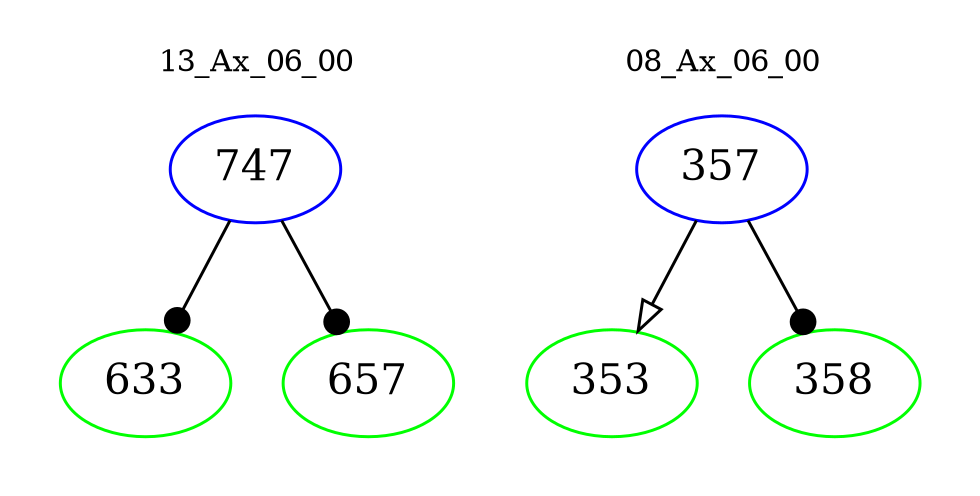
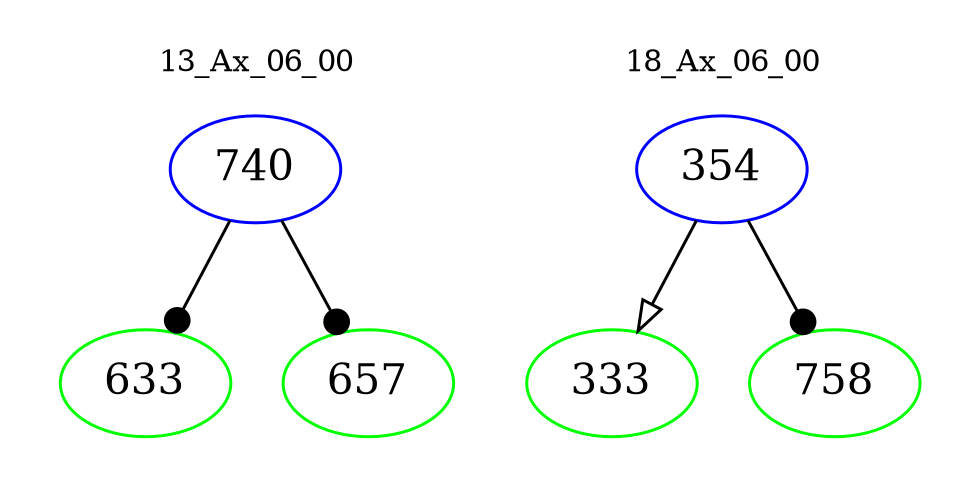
(723, 64) -> (723, 64)
(255, 169) -> (255, 169)
(722, 169) -> (722, 169)
(612, 383) -> (612, 383)
(835, 383) -> (835, 383)
